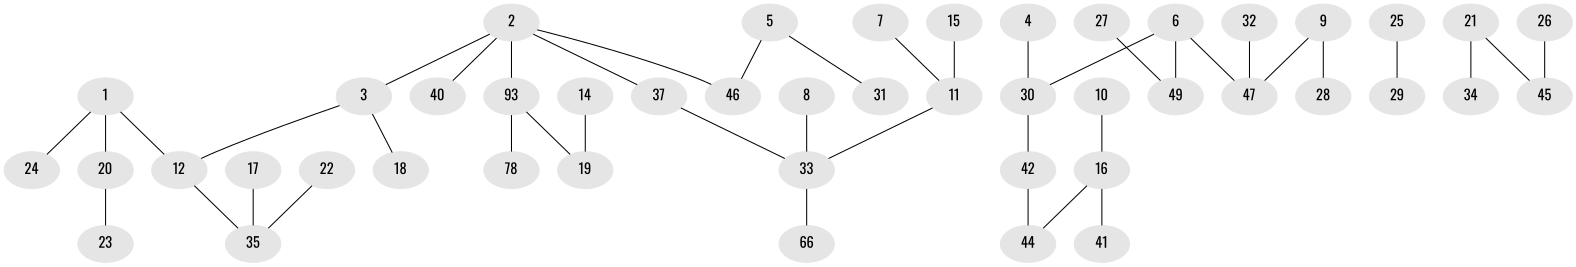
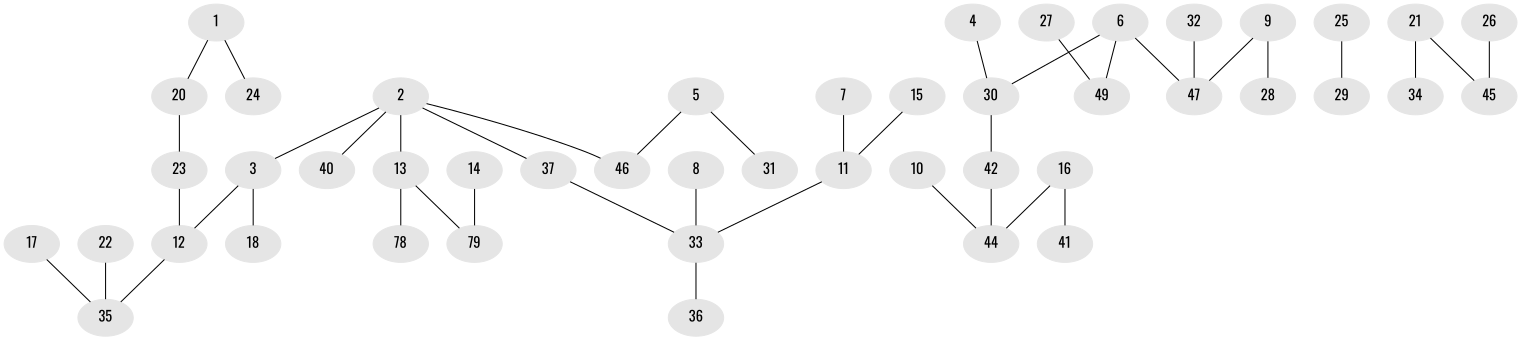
(511, 96) -> (401, 170)
(142, 133) -> (179, 207)
(1102, 133) -> (954, 207)
(585, 170) -> (475, 244)
(807, 244) -> (696, 318)
